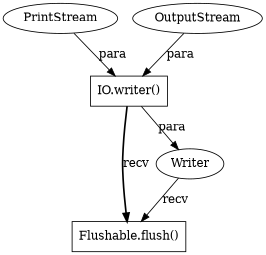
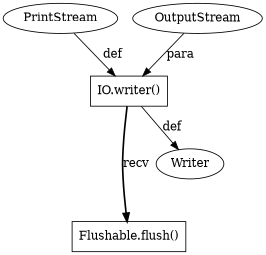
(113, 55) -> (113, 55)
(172, 128) -> (172, 128)
(163, 196) -> none
